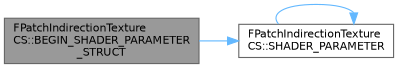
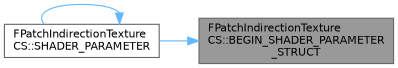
(213, 41) -> (173, 41)
